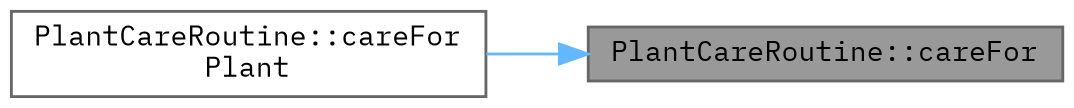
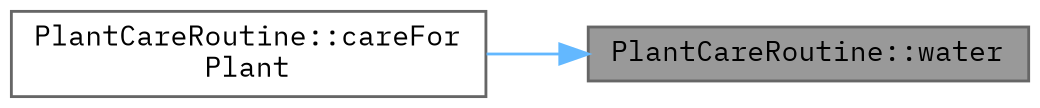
(826, 54) -> (808, 54)
